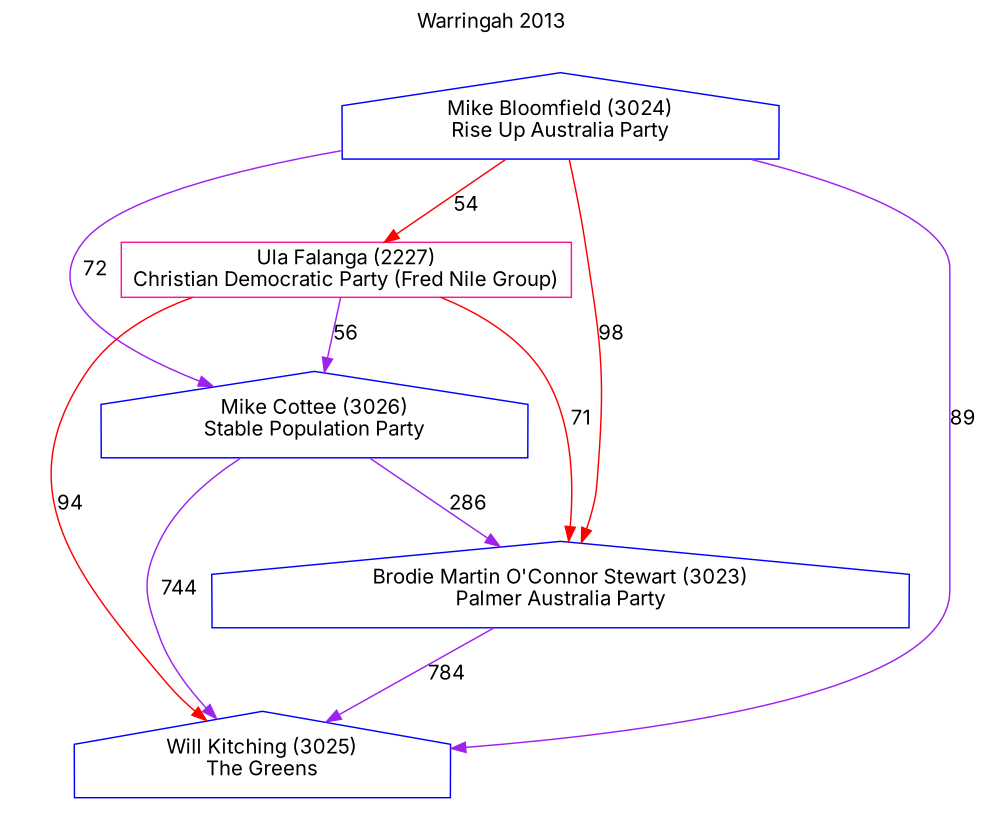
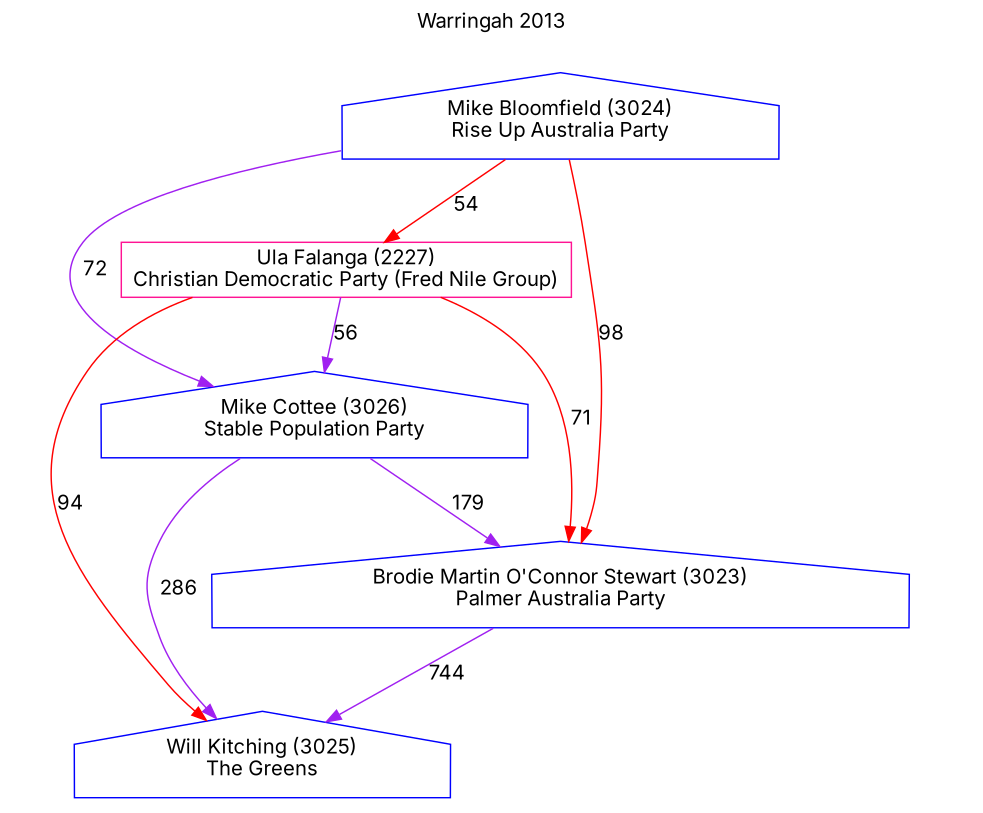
(469, 504) -> (469, 504)
(950, 578) -> none
(179, 589) -> (179, 589)
(447, 674) -> (447, 674)
